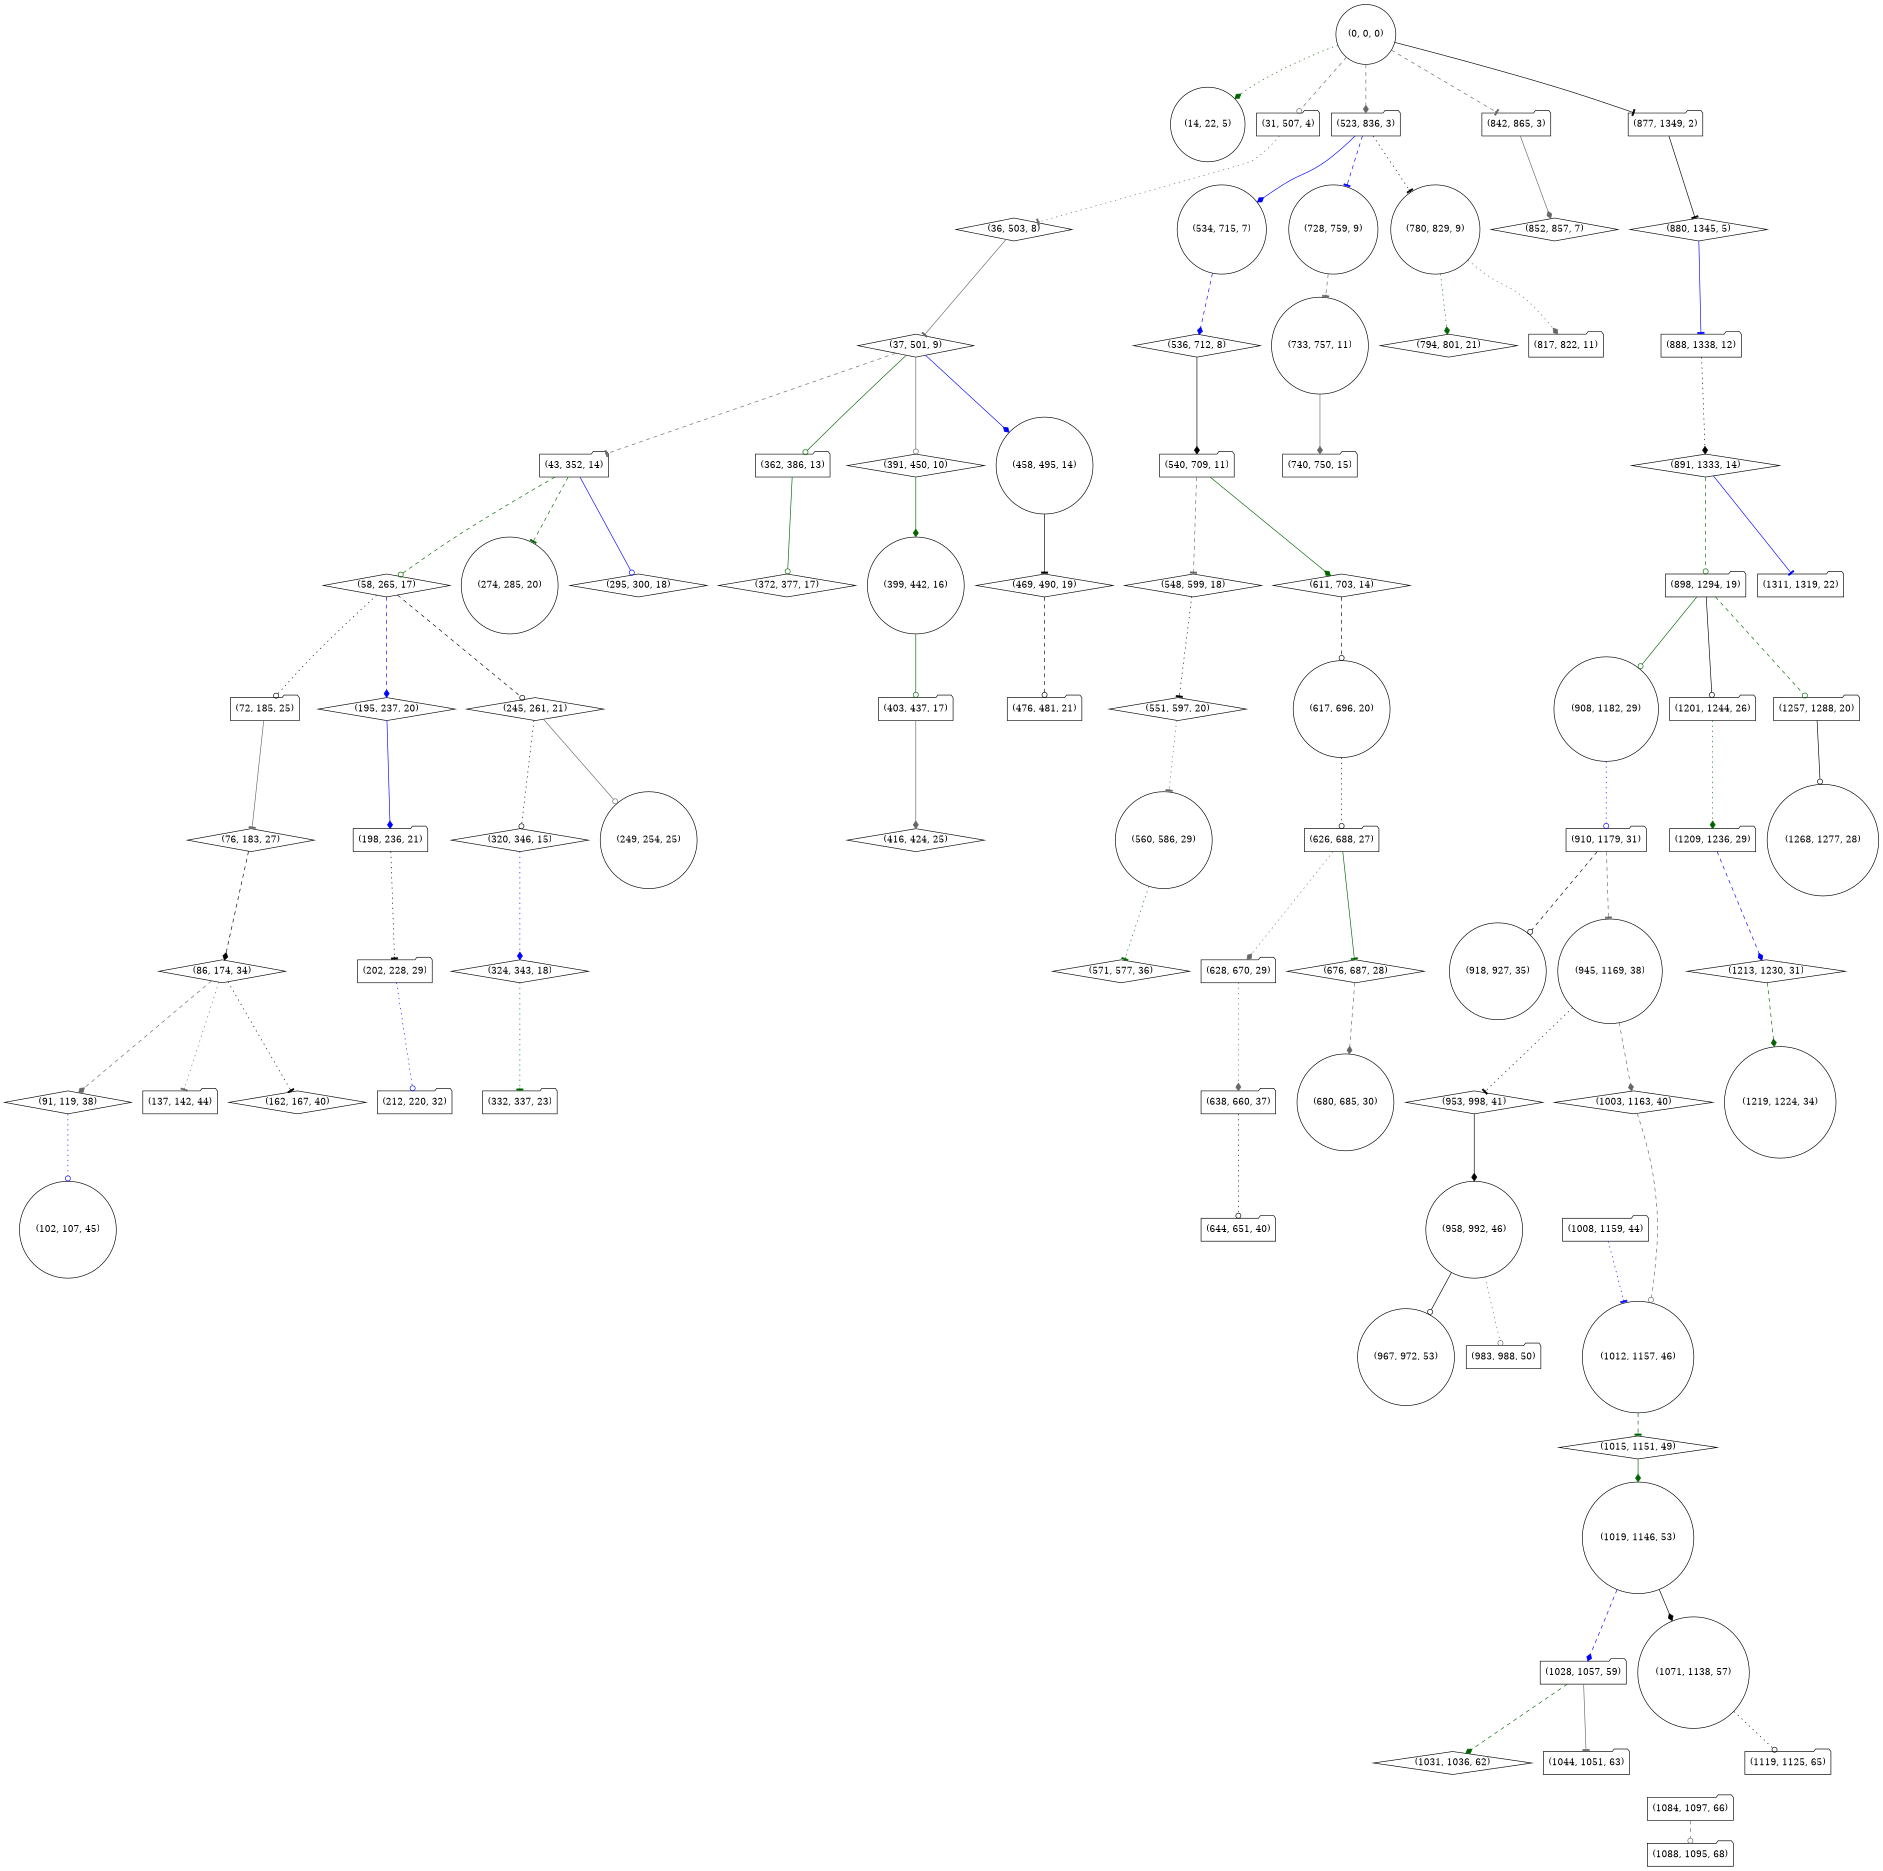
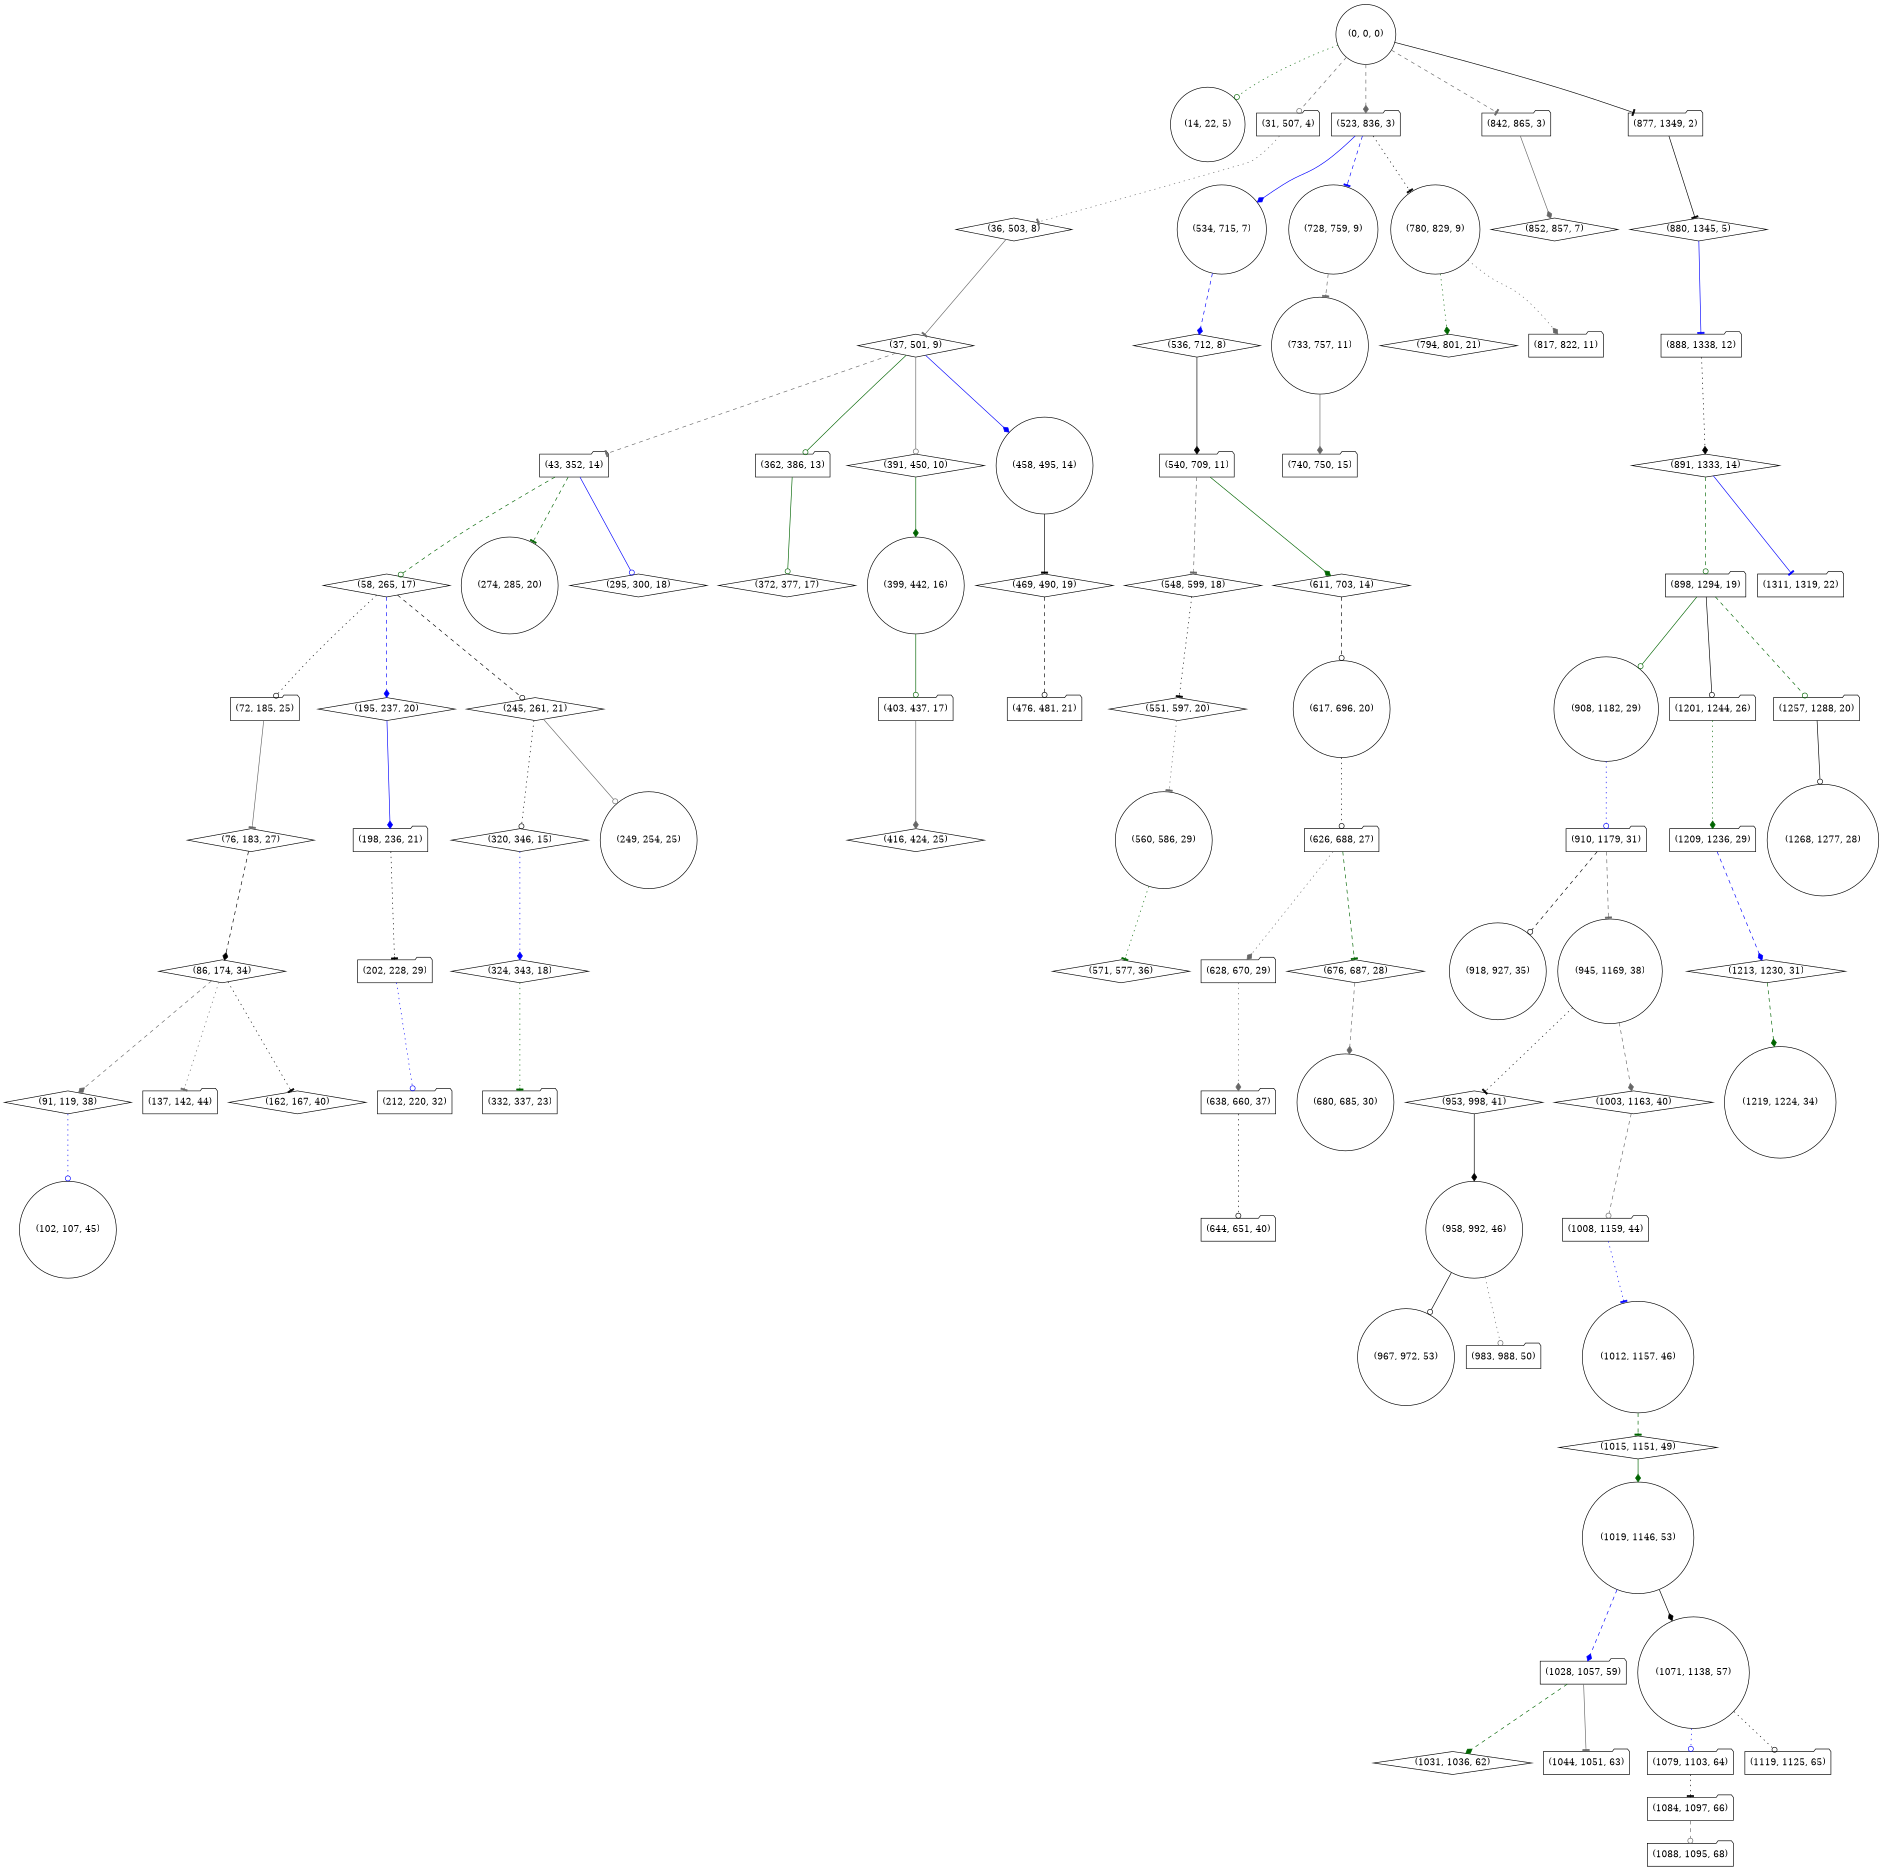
(1288, 67) -> (1288, 67)
(1348, 904) -> (1348, 904)
(1657, 1204) -> (1620, 1163)
none -> (1690, 1763)
